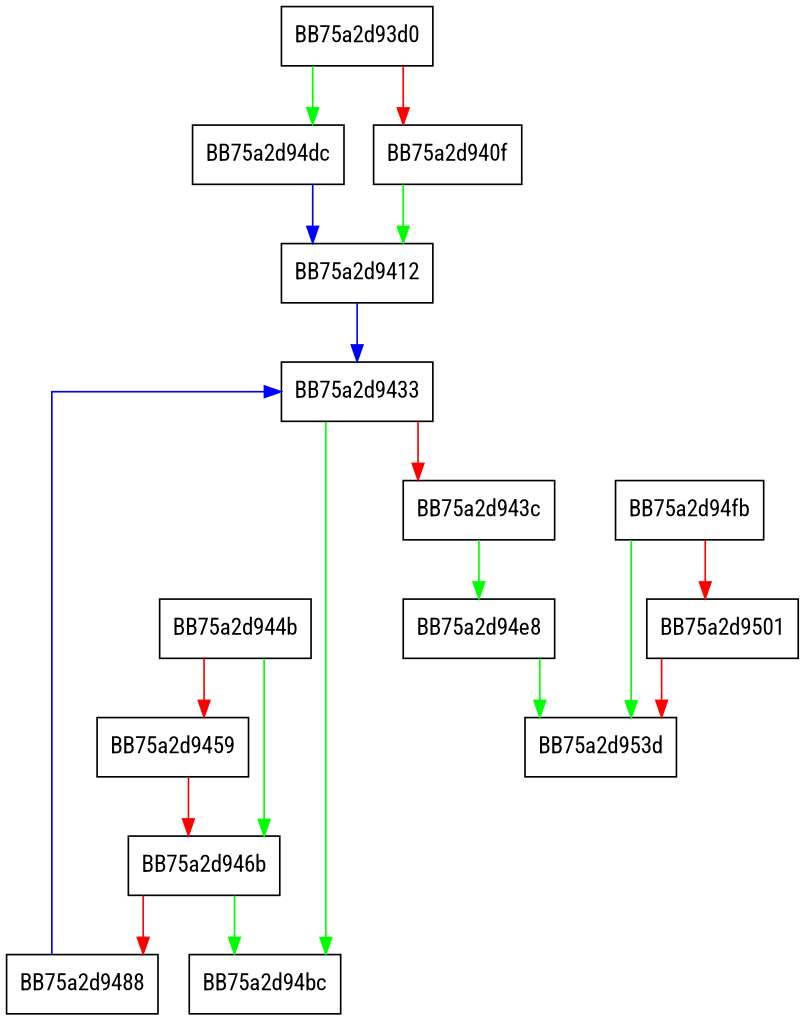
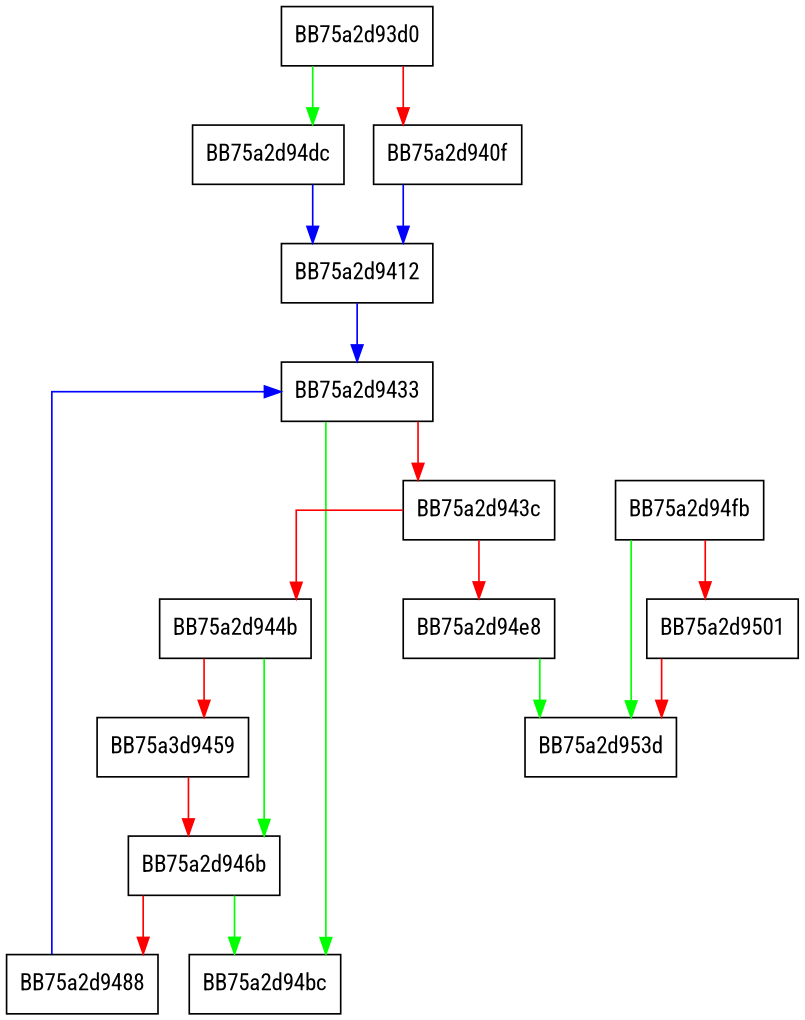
(403, 206) -> (403, 206)
none -> (314, 510)
(479, 561) -> (479, 561)
(173, 747) -> (173, 747)
